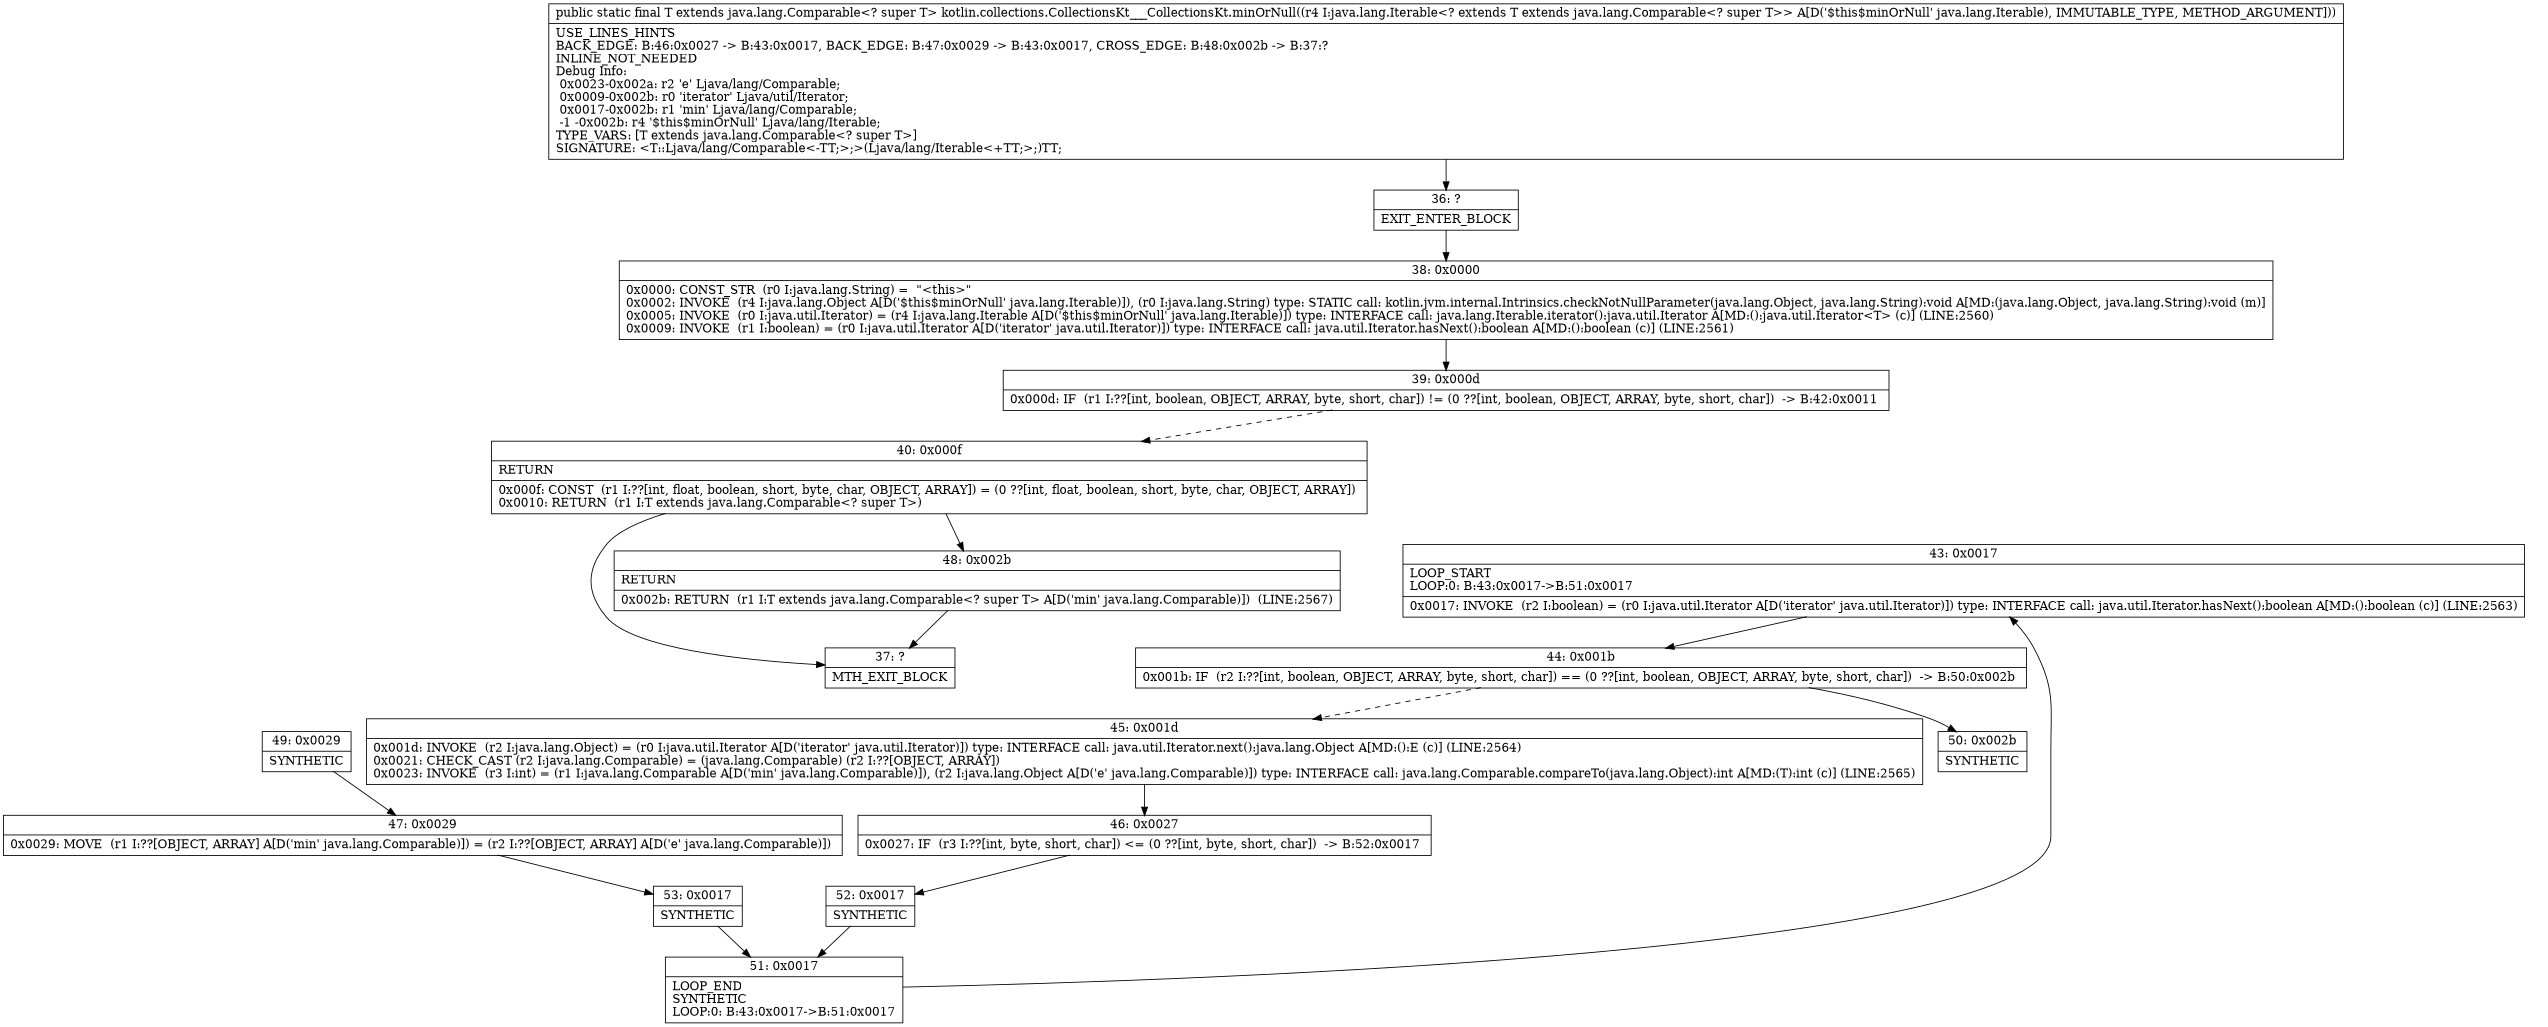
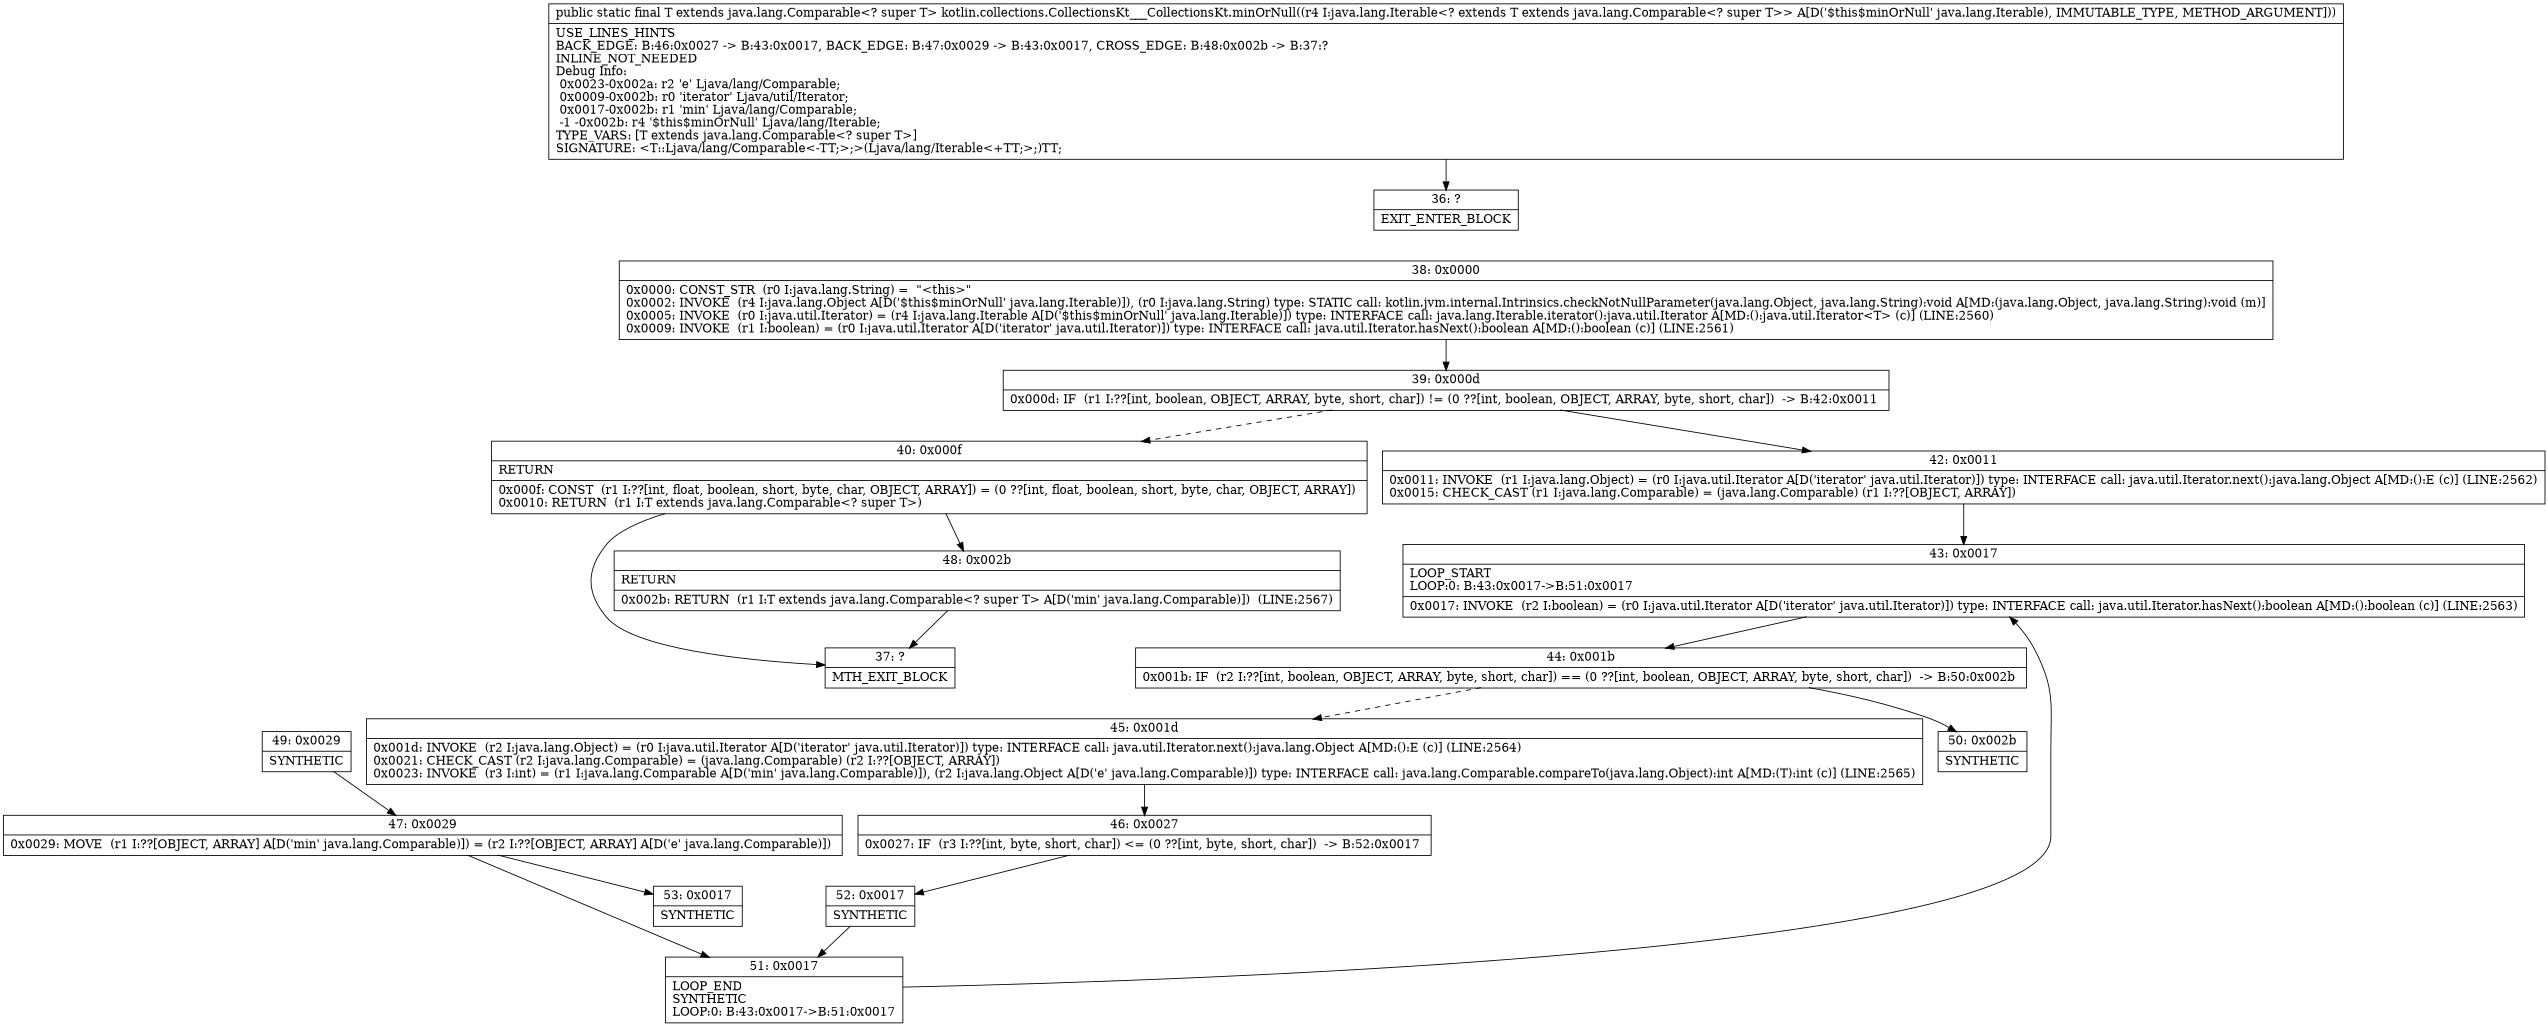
(1446, 241) -> none
none -> (1964, 477)
(731, 939) -> (584, 905)
